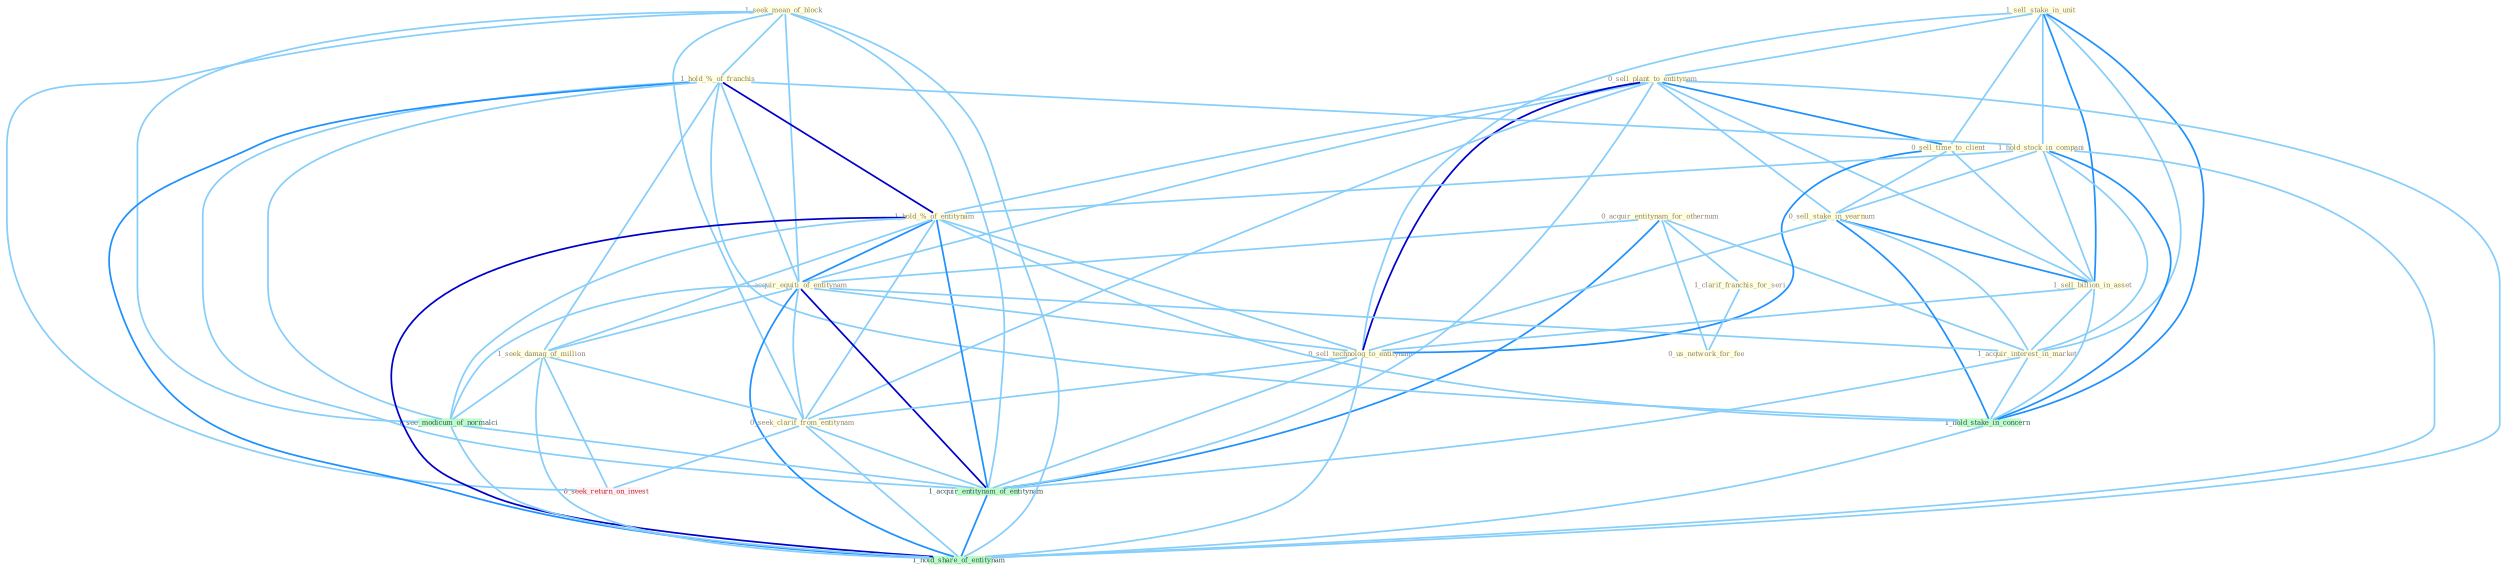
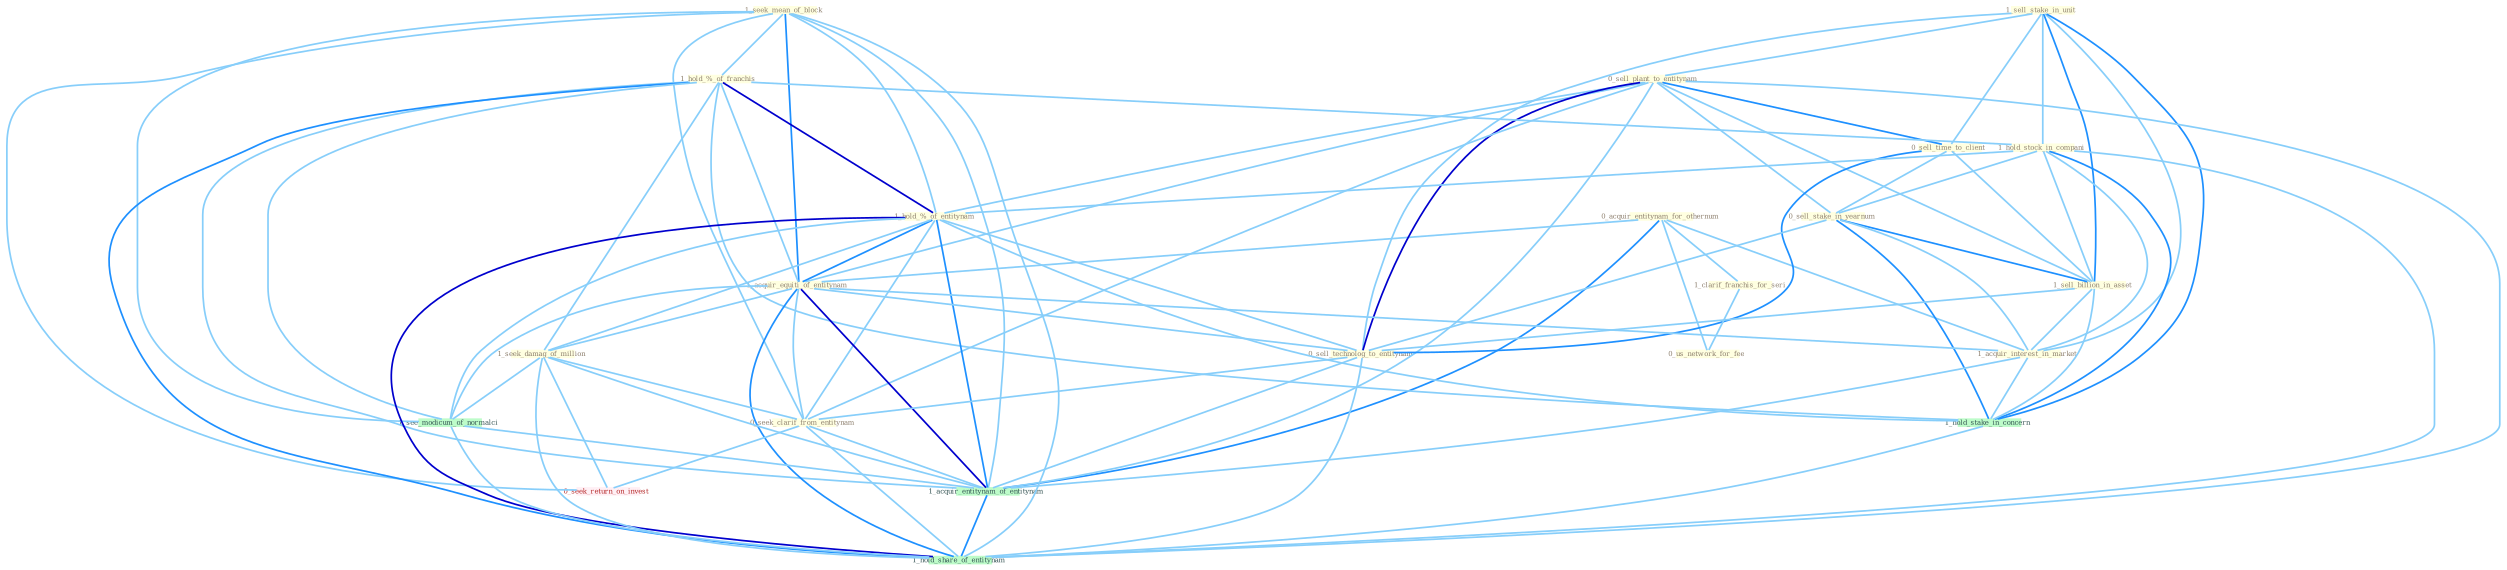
none -> (894, 105)
(792, 148) -> (792, 148)
none -> (741, 421)
